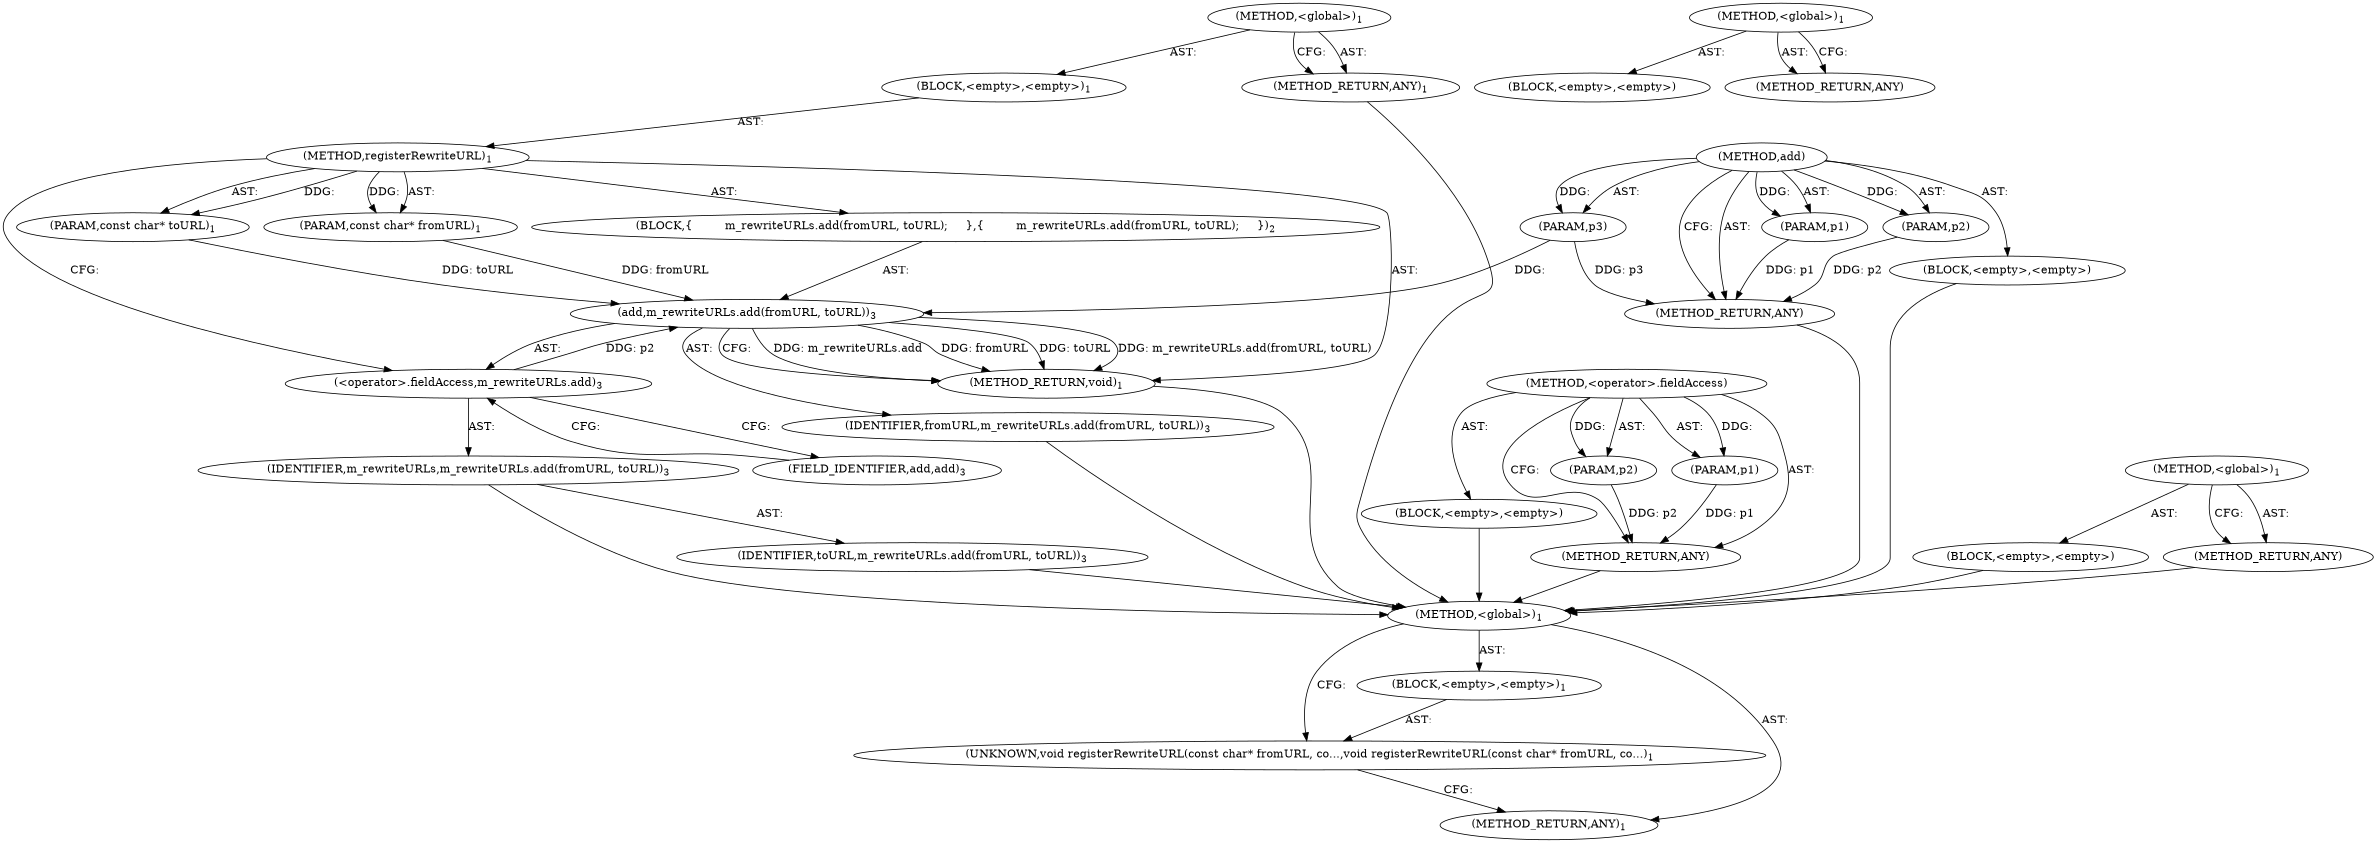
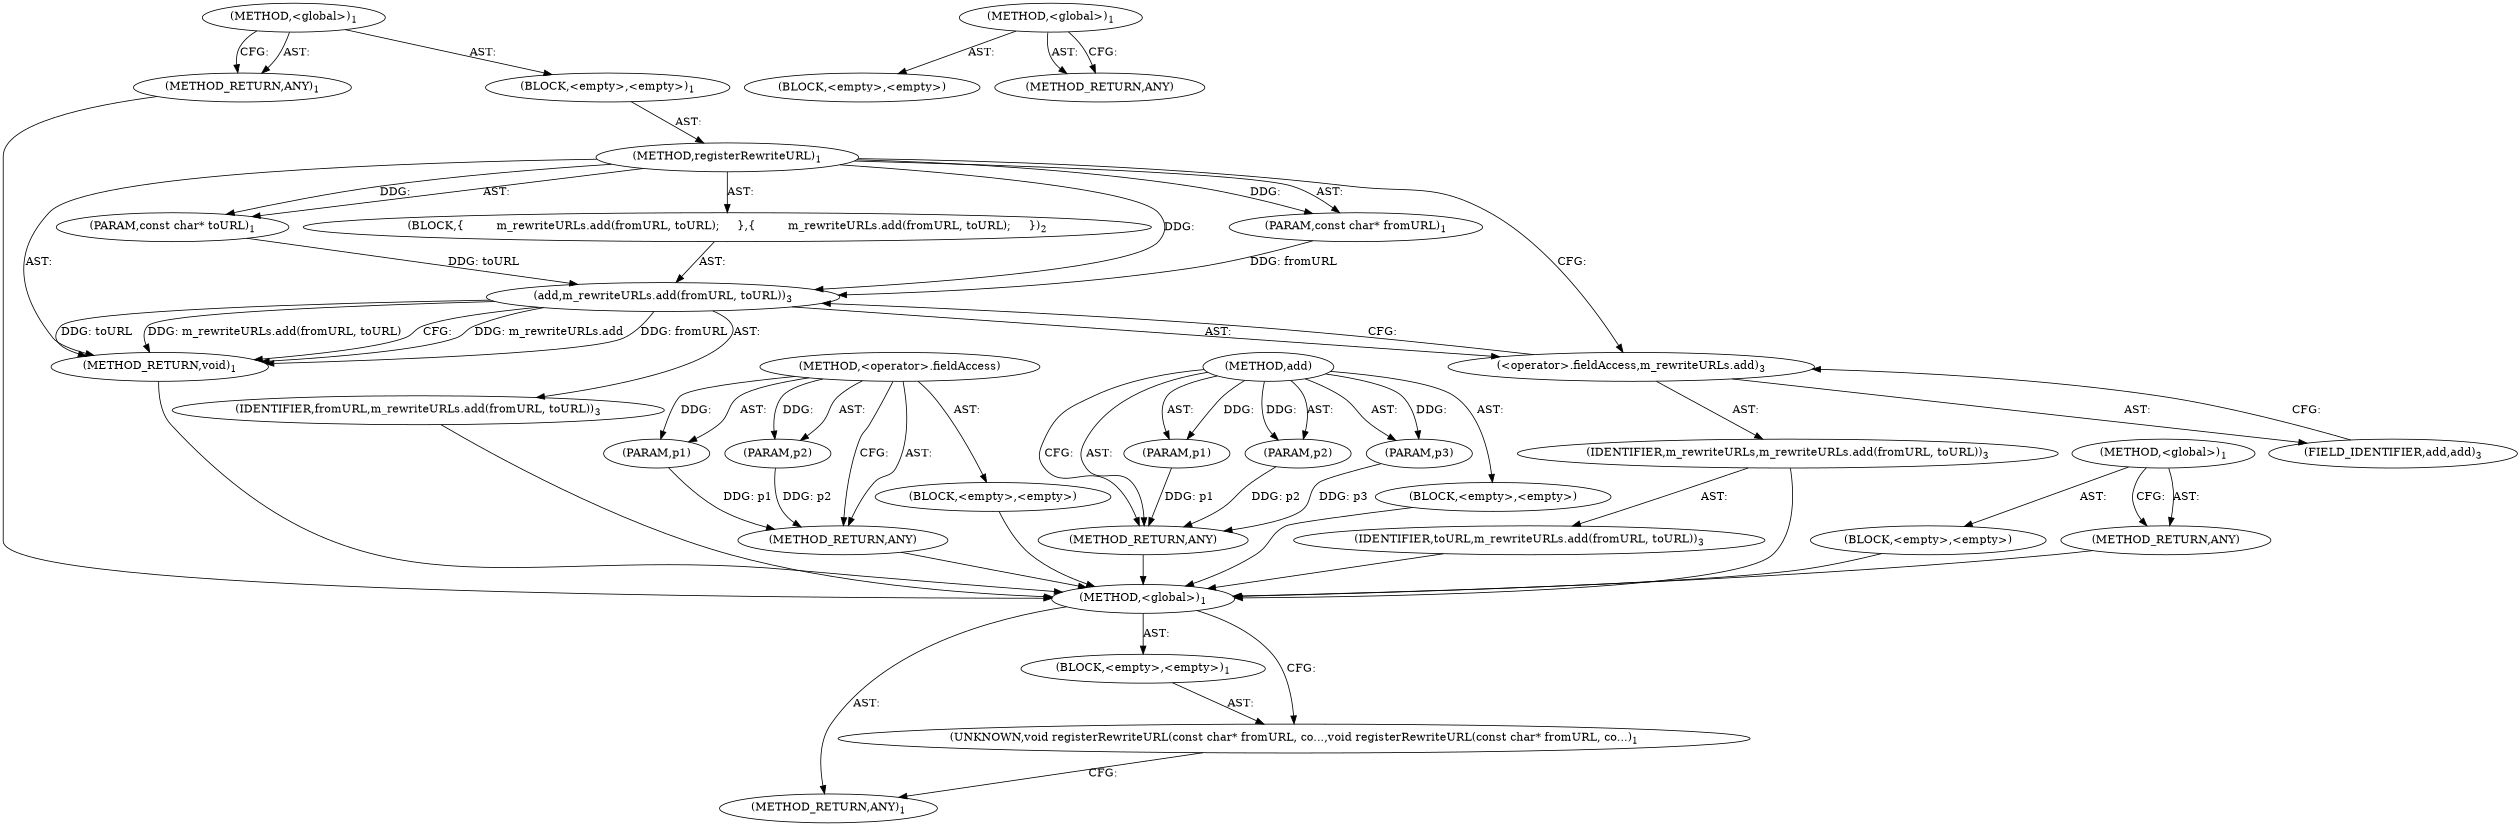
(1246, 304) -> (1163, 235)
(630, 349) -> (1384, 332)
(758, 427) -> (2139, 410)
